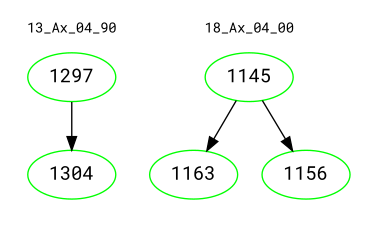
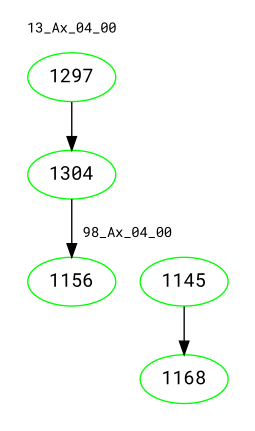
(72, 29) -> (72, 29)
(250, 29) -> (128, 234)
(274, 120) -> (72, 229)
(194, 175) -> (184, 379)
